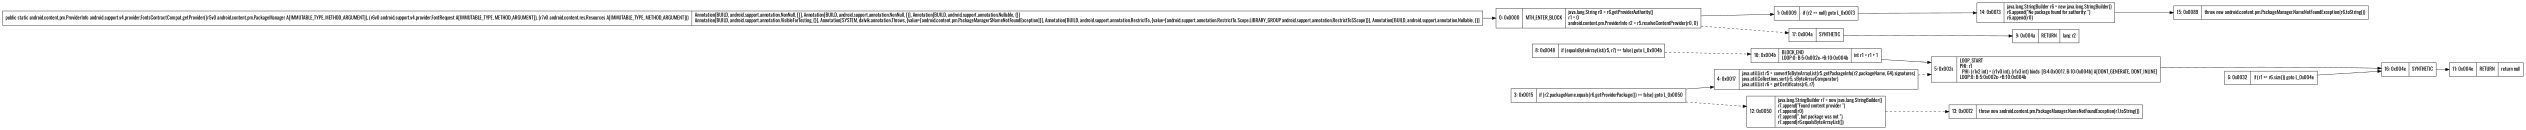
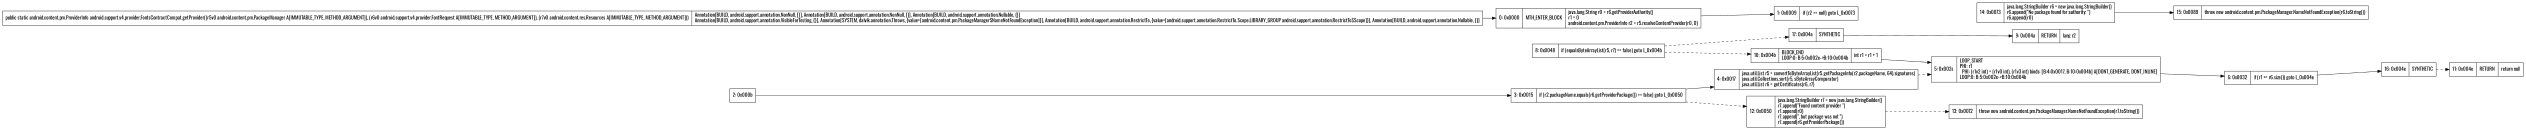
(1916, 13) -> none
(1743, 29) -> (1725, 42)
(2269, 67) -> (2191, 75)
(2441, 69) -> (2441, 69)
none -> (743, 96)
(1811, 122) -> (1811, 122)
